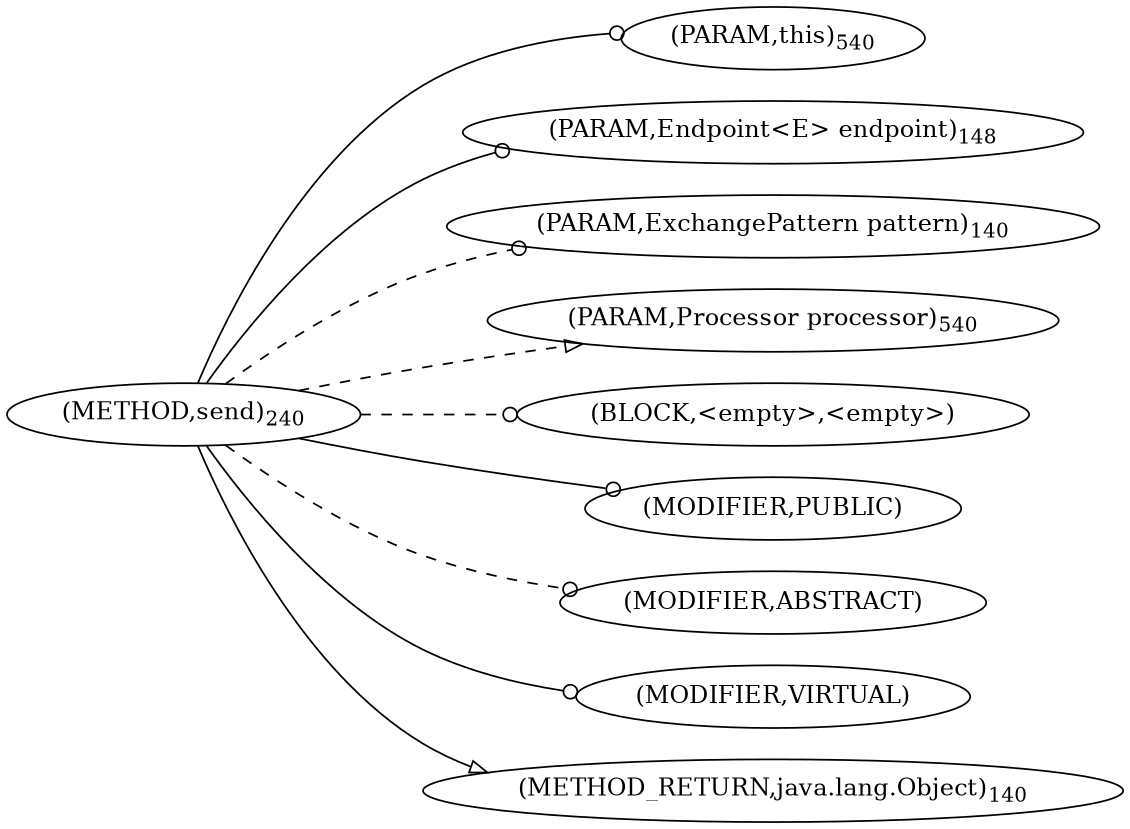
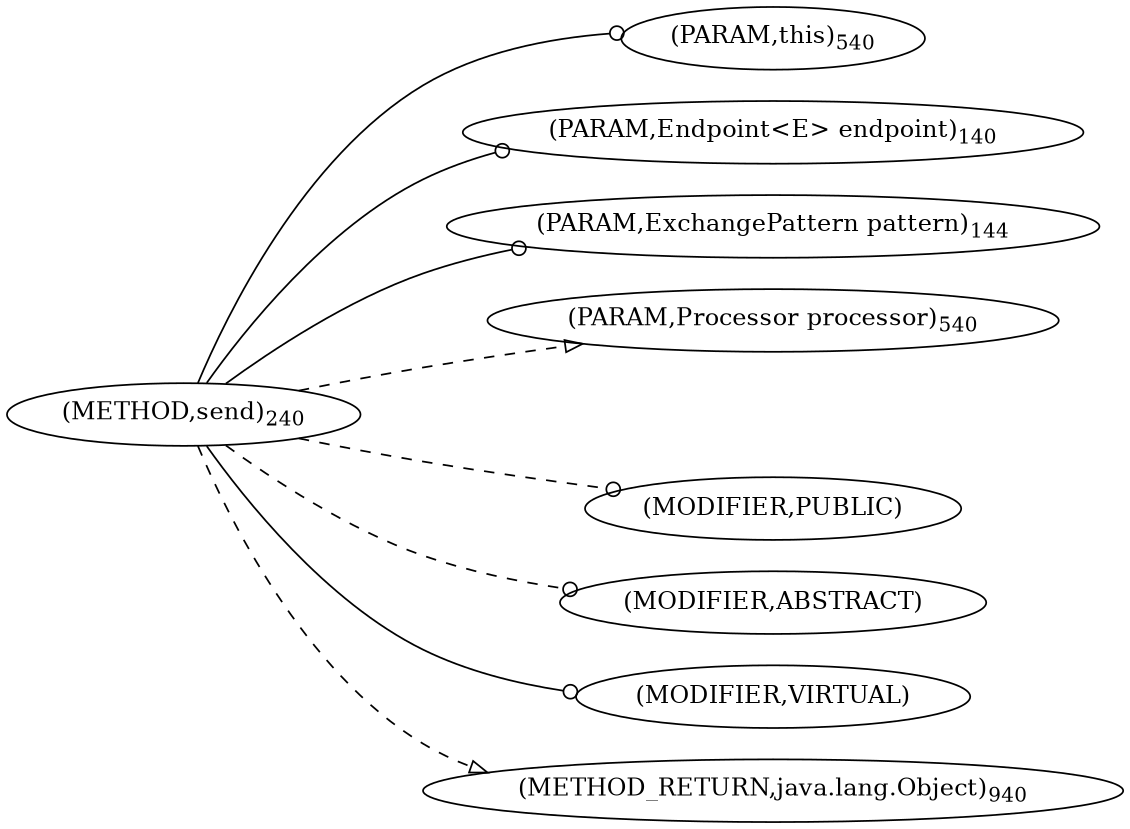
(978, 130) -> (978, 130)
(990, 224) -> (990, 224)
(361, 300) -> (361, 300)
(773, 415) -> none
(452, 466) -> (452, 466)
(305, 633) -> (305, 633)
(1008, 788) -> (1008, 788)
